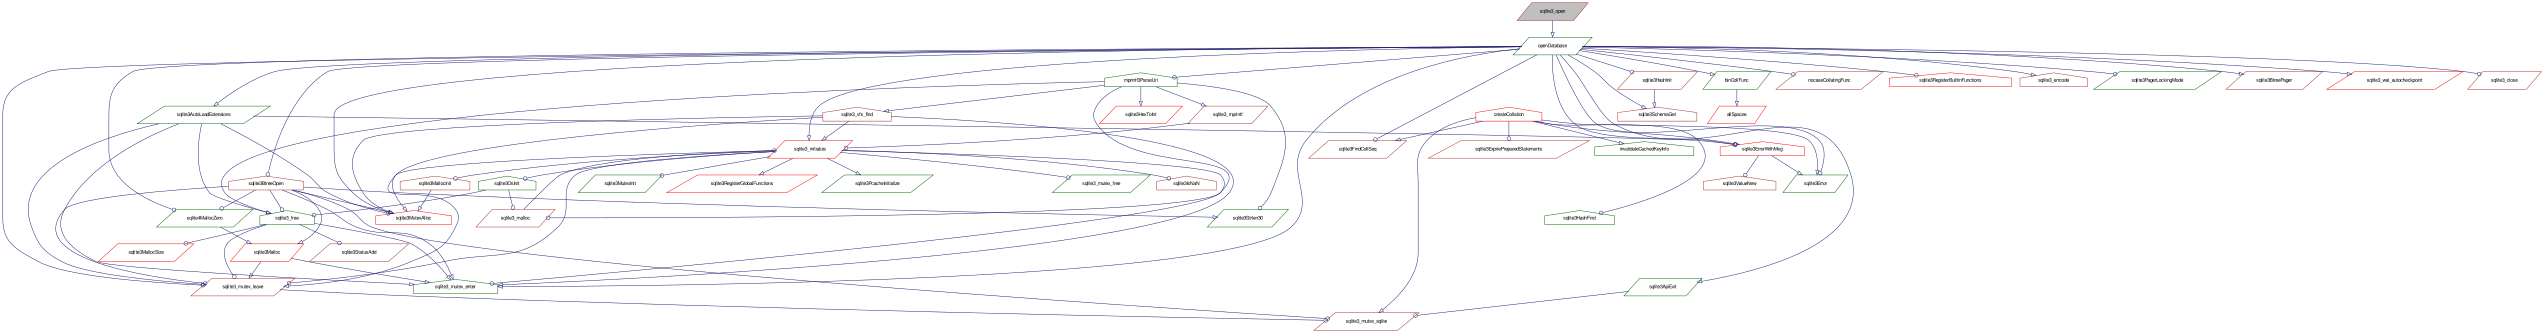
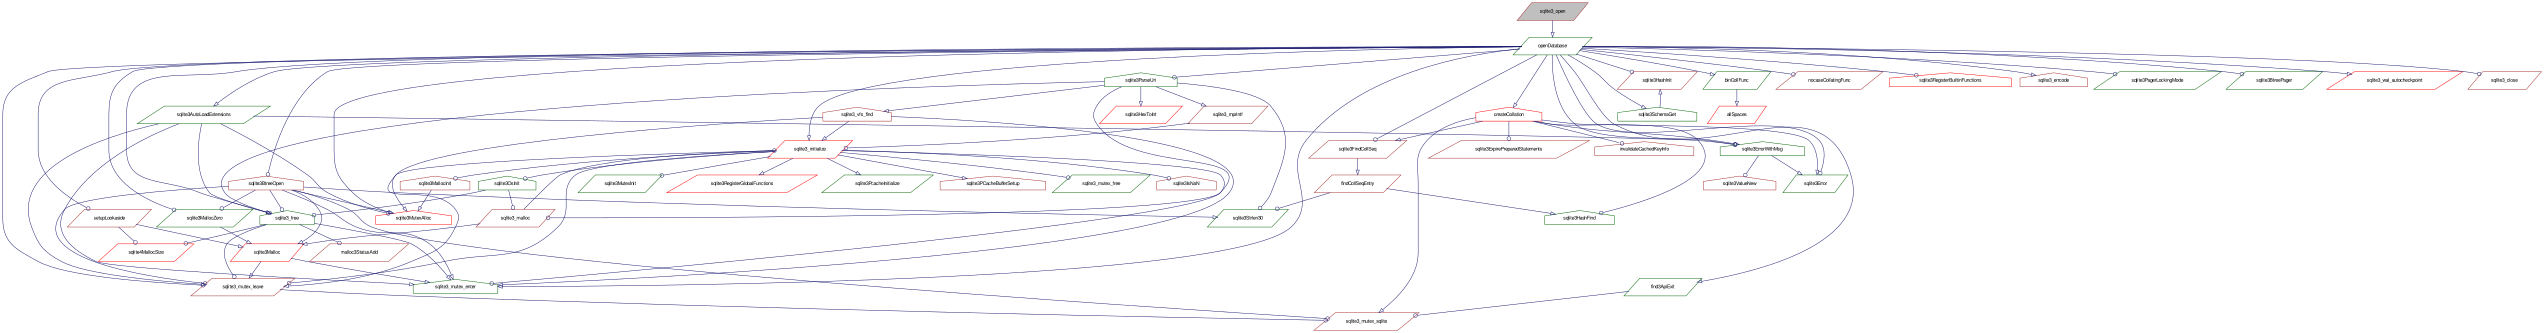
(1912, 52) -> (1912, 52)
none -> (309, 65)
none -> (1532, 79)
(1141, 80) -> (1141, 80)
(2274, 80) -> (2274, 80)
(1654, 96) -> (1660, 101)
(1657, 115) -> (1657, 115)
(547, 123) -> none
(1576, 132) -> (1576, 132)
(1644, 149) -> (1644, 149)
(1762, 149) -> (1762, 149)
none -> (993, 184)
none -> (1358, 184)
none -> (109, 218)
(205, 218) -> (205, 218)
none -> (415, 232)
(146, 253) -> (146, 253)
(359, 253) -> (359, 253)
(1663, 287) -> (1663, 287)
